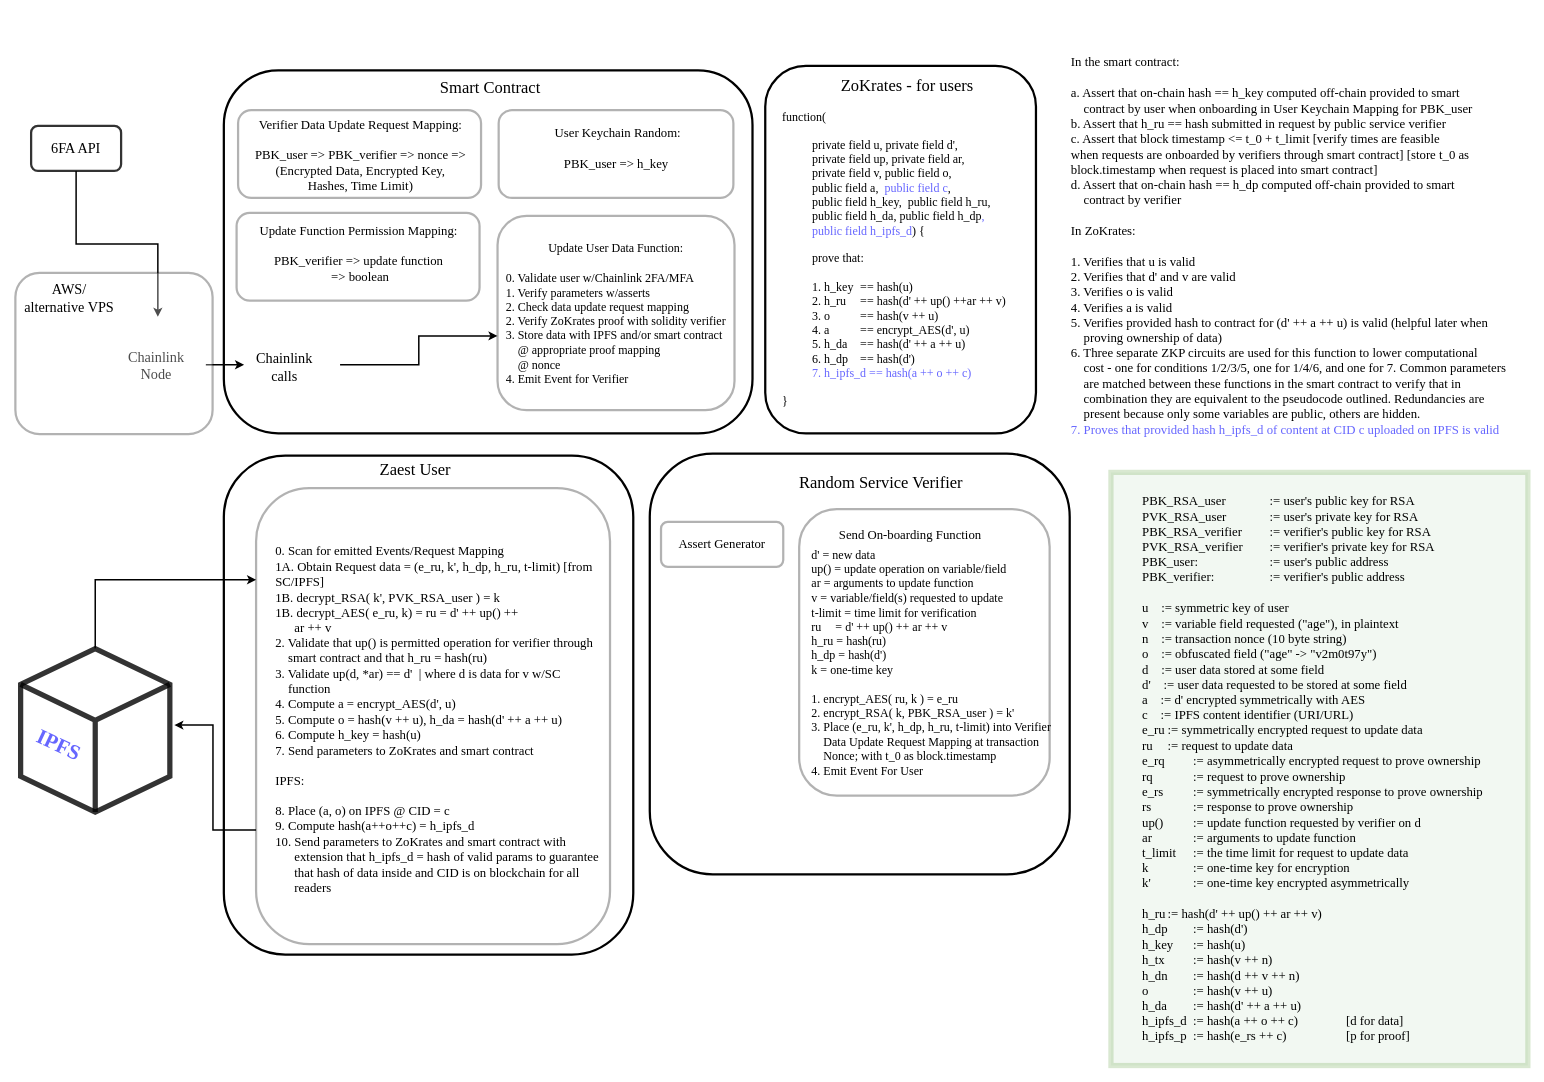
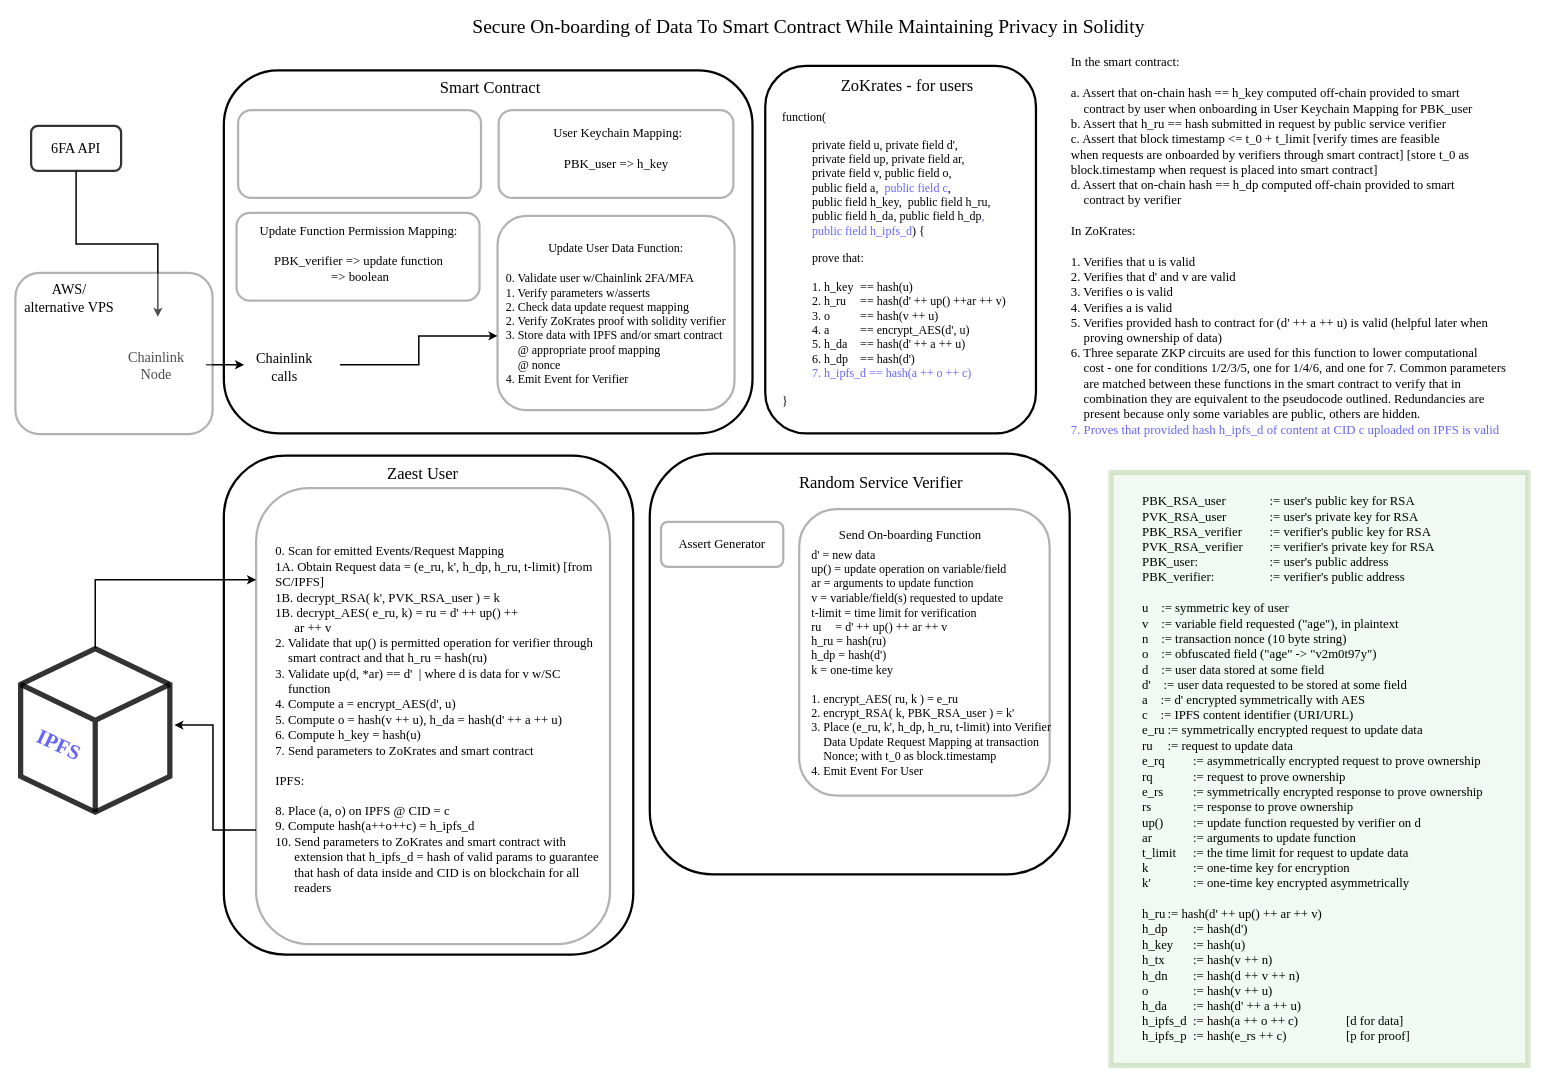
none -> (809, 27)
(617, 148) -> (617, 148)
(360, 155) -> none
(416, 470) -> (423, 474)
